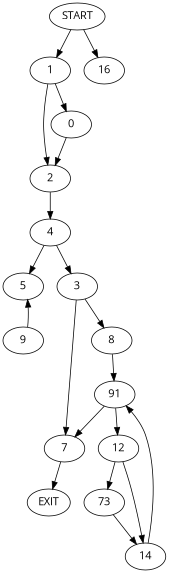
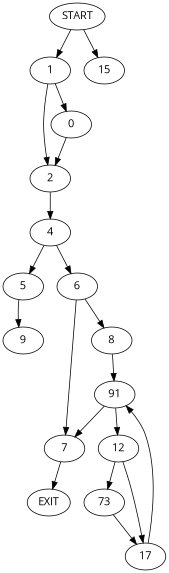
(104, 70) -> (104, 70)
(77, 286) -> (77, 286)
(28, 317) -> (18, 310)
(146, 556) -> (146, 556)
